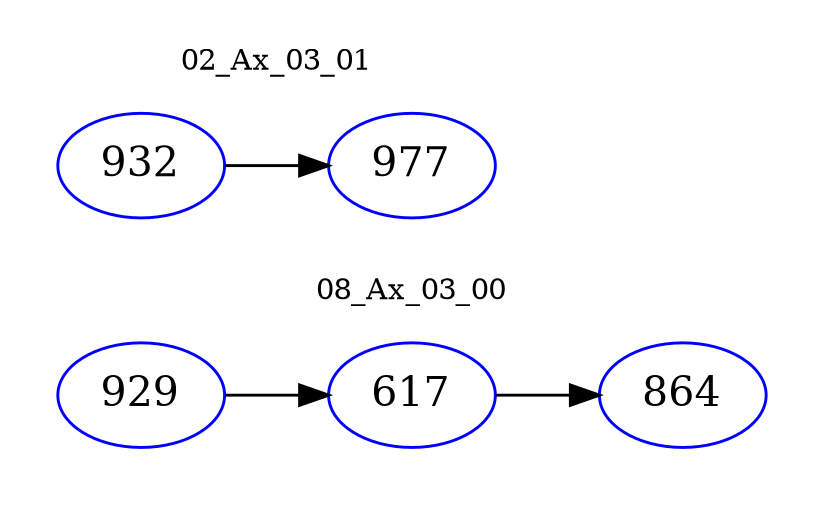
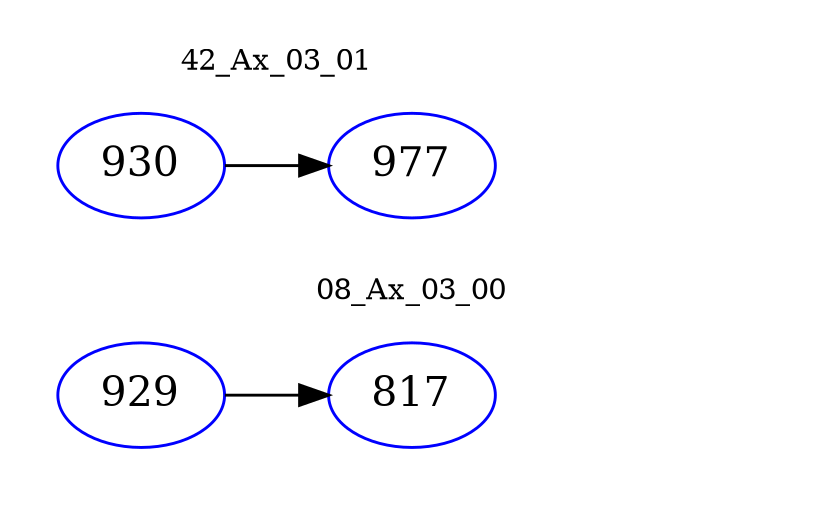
(277, 62) -> (277, 62)
(141, 166) -> (141, 166)
(412, 395) -> (412, 395)
(683, 395) -> none
